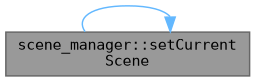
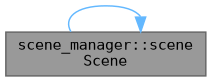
(128, 54) -> (106, 54)
